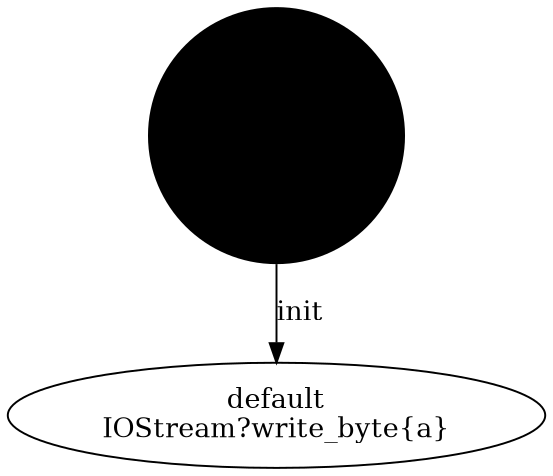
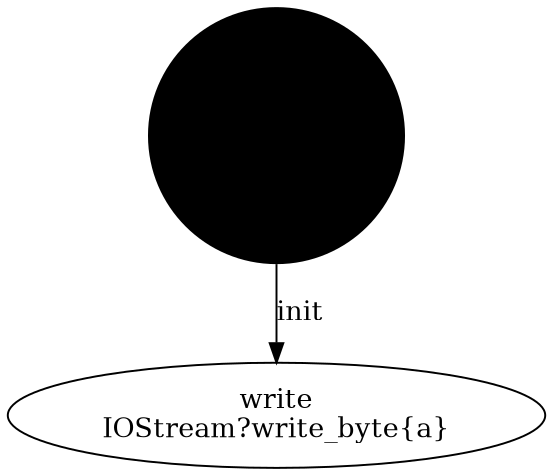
(277, 415) -> (277, 415)
